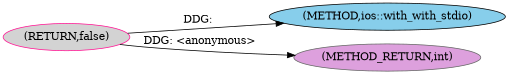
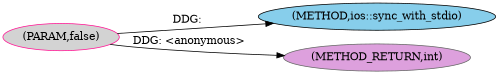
(387, 17) -> (377, 17)
(66, 37) -> (61, 37)
